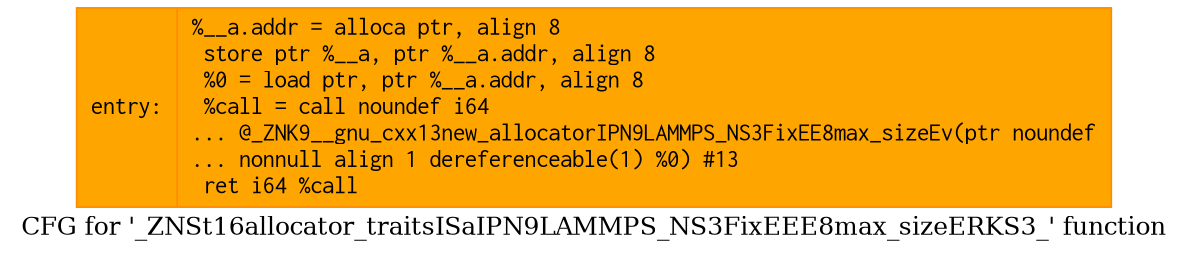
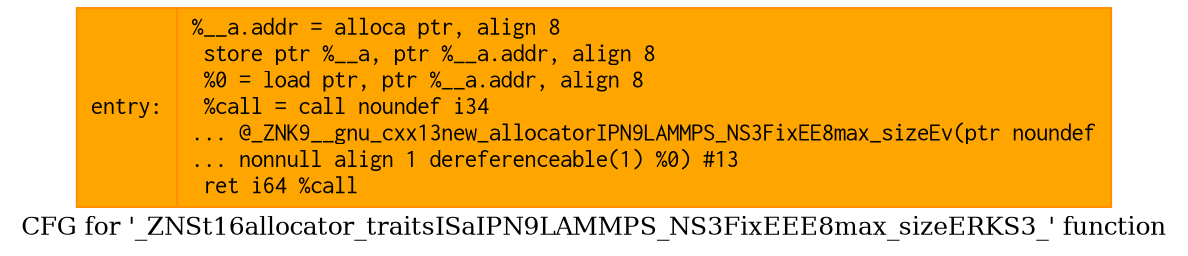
(340, 107) -> (340, 107)
